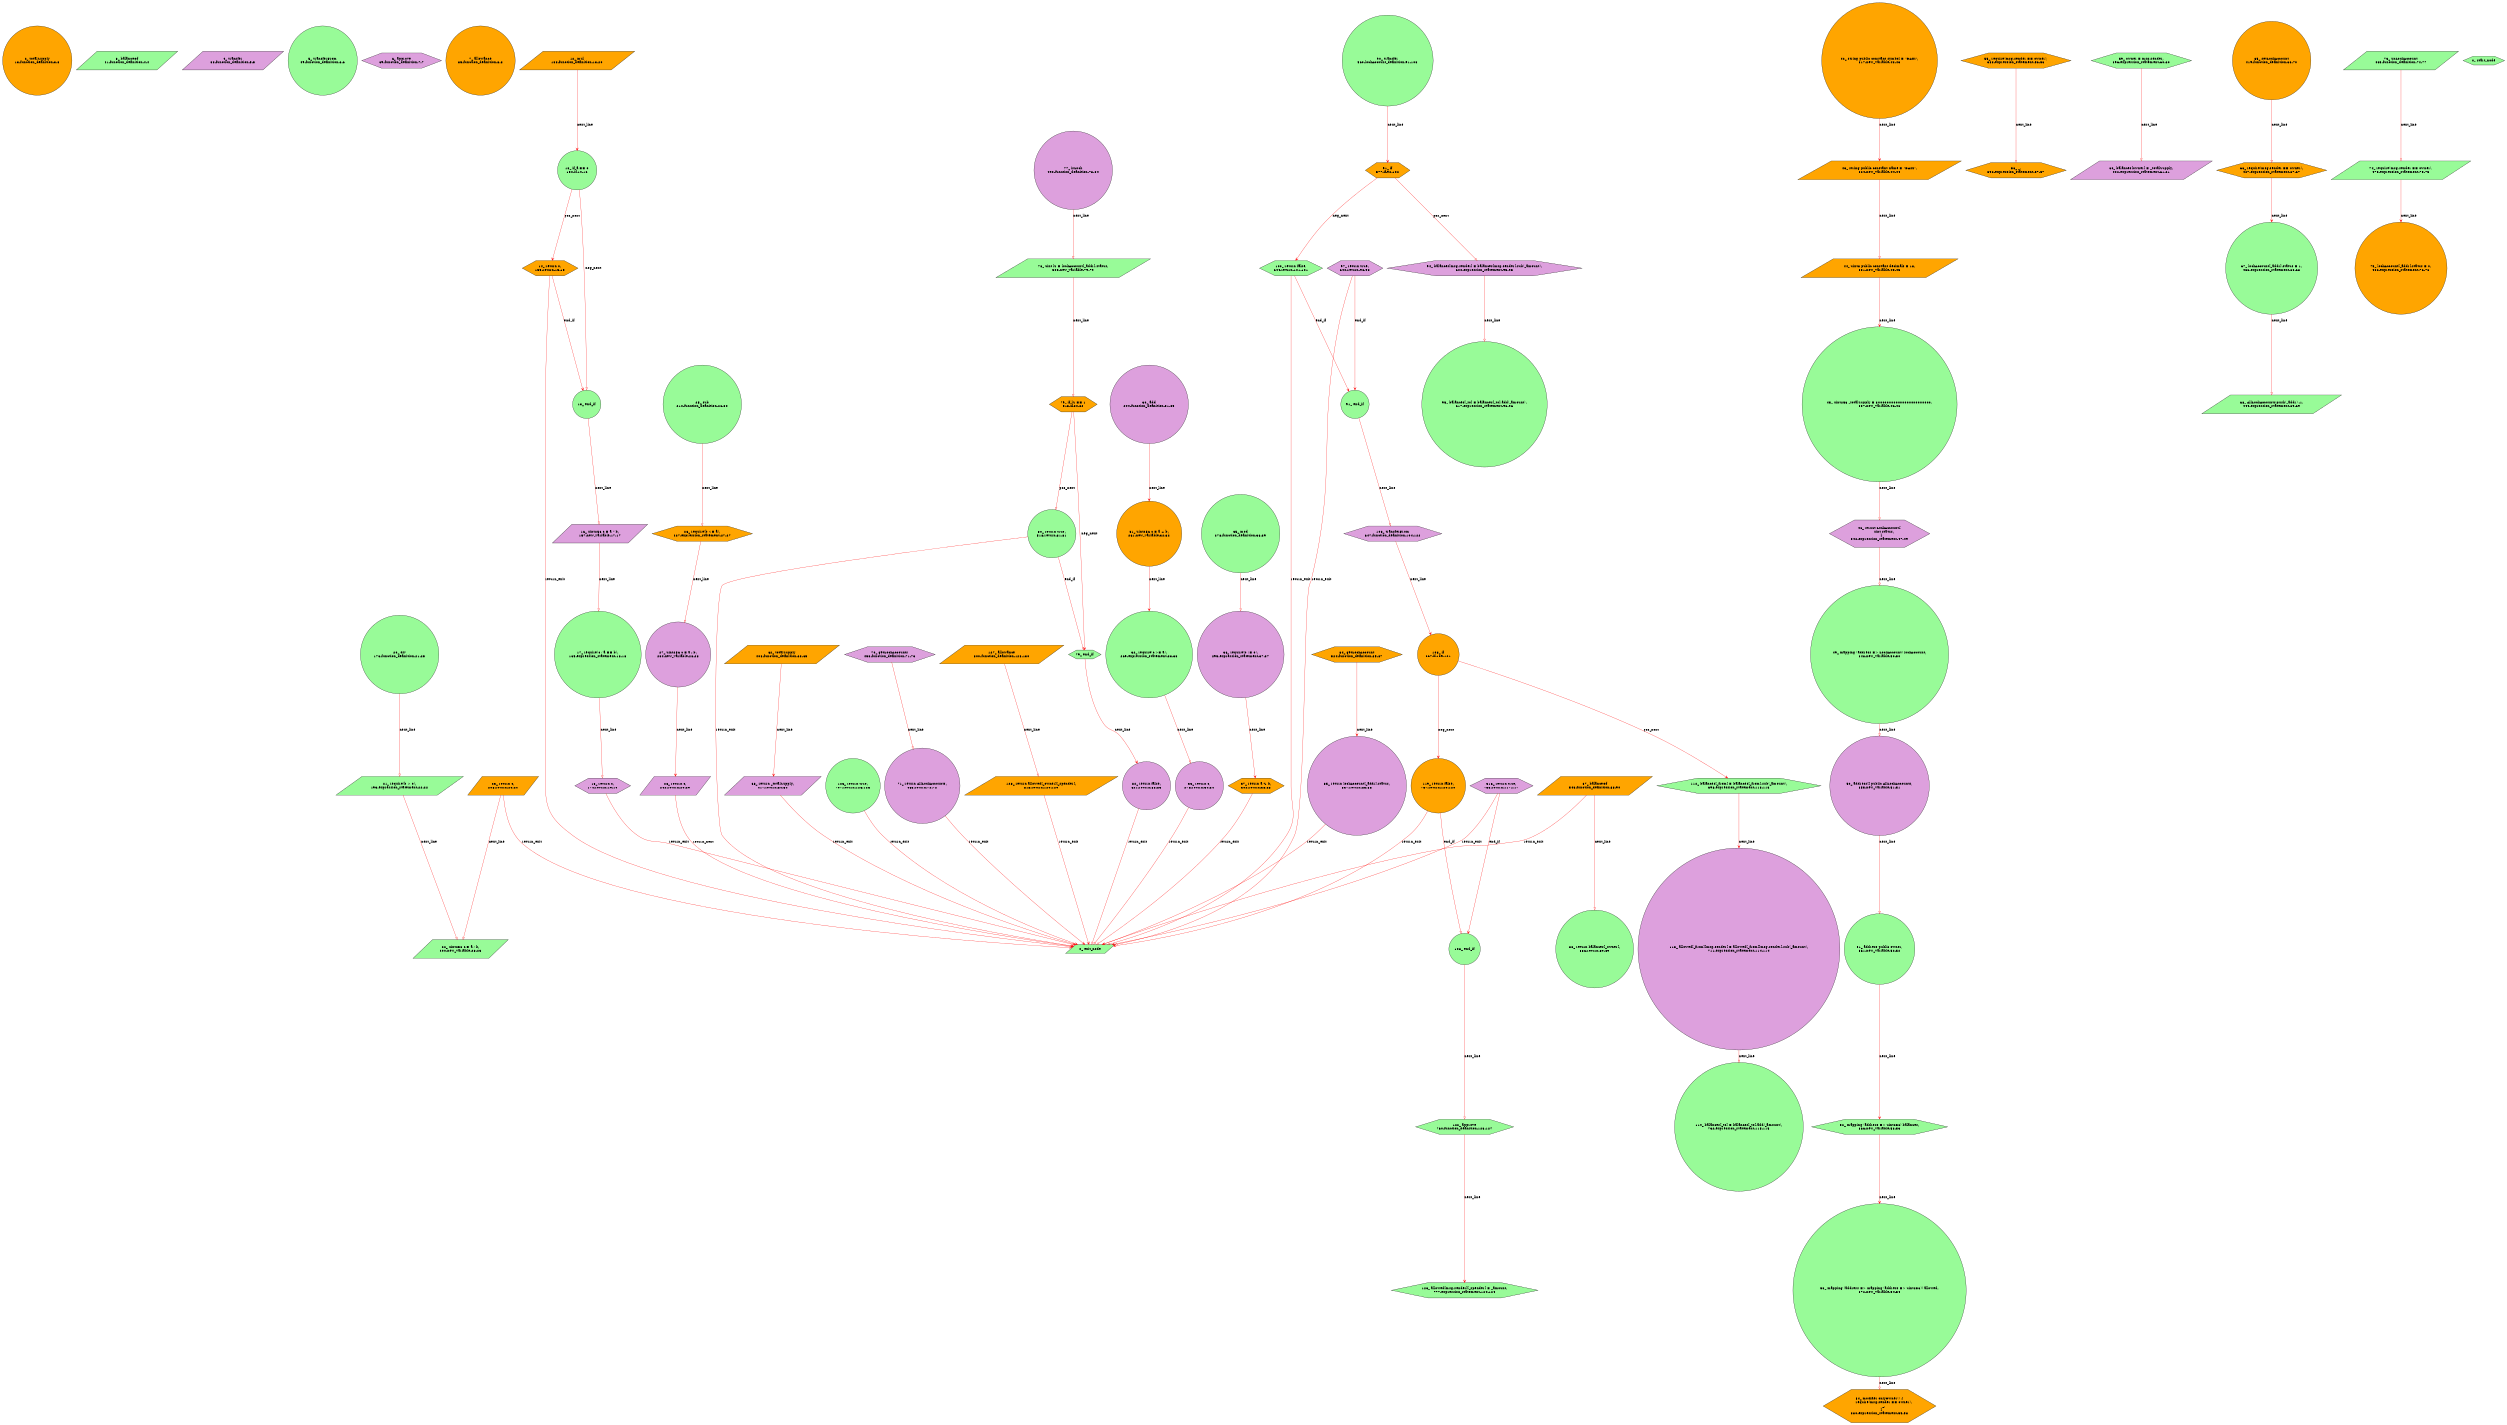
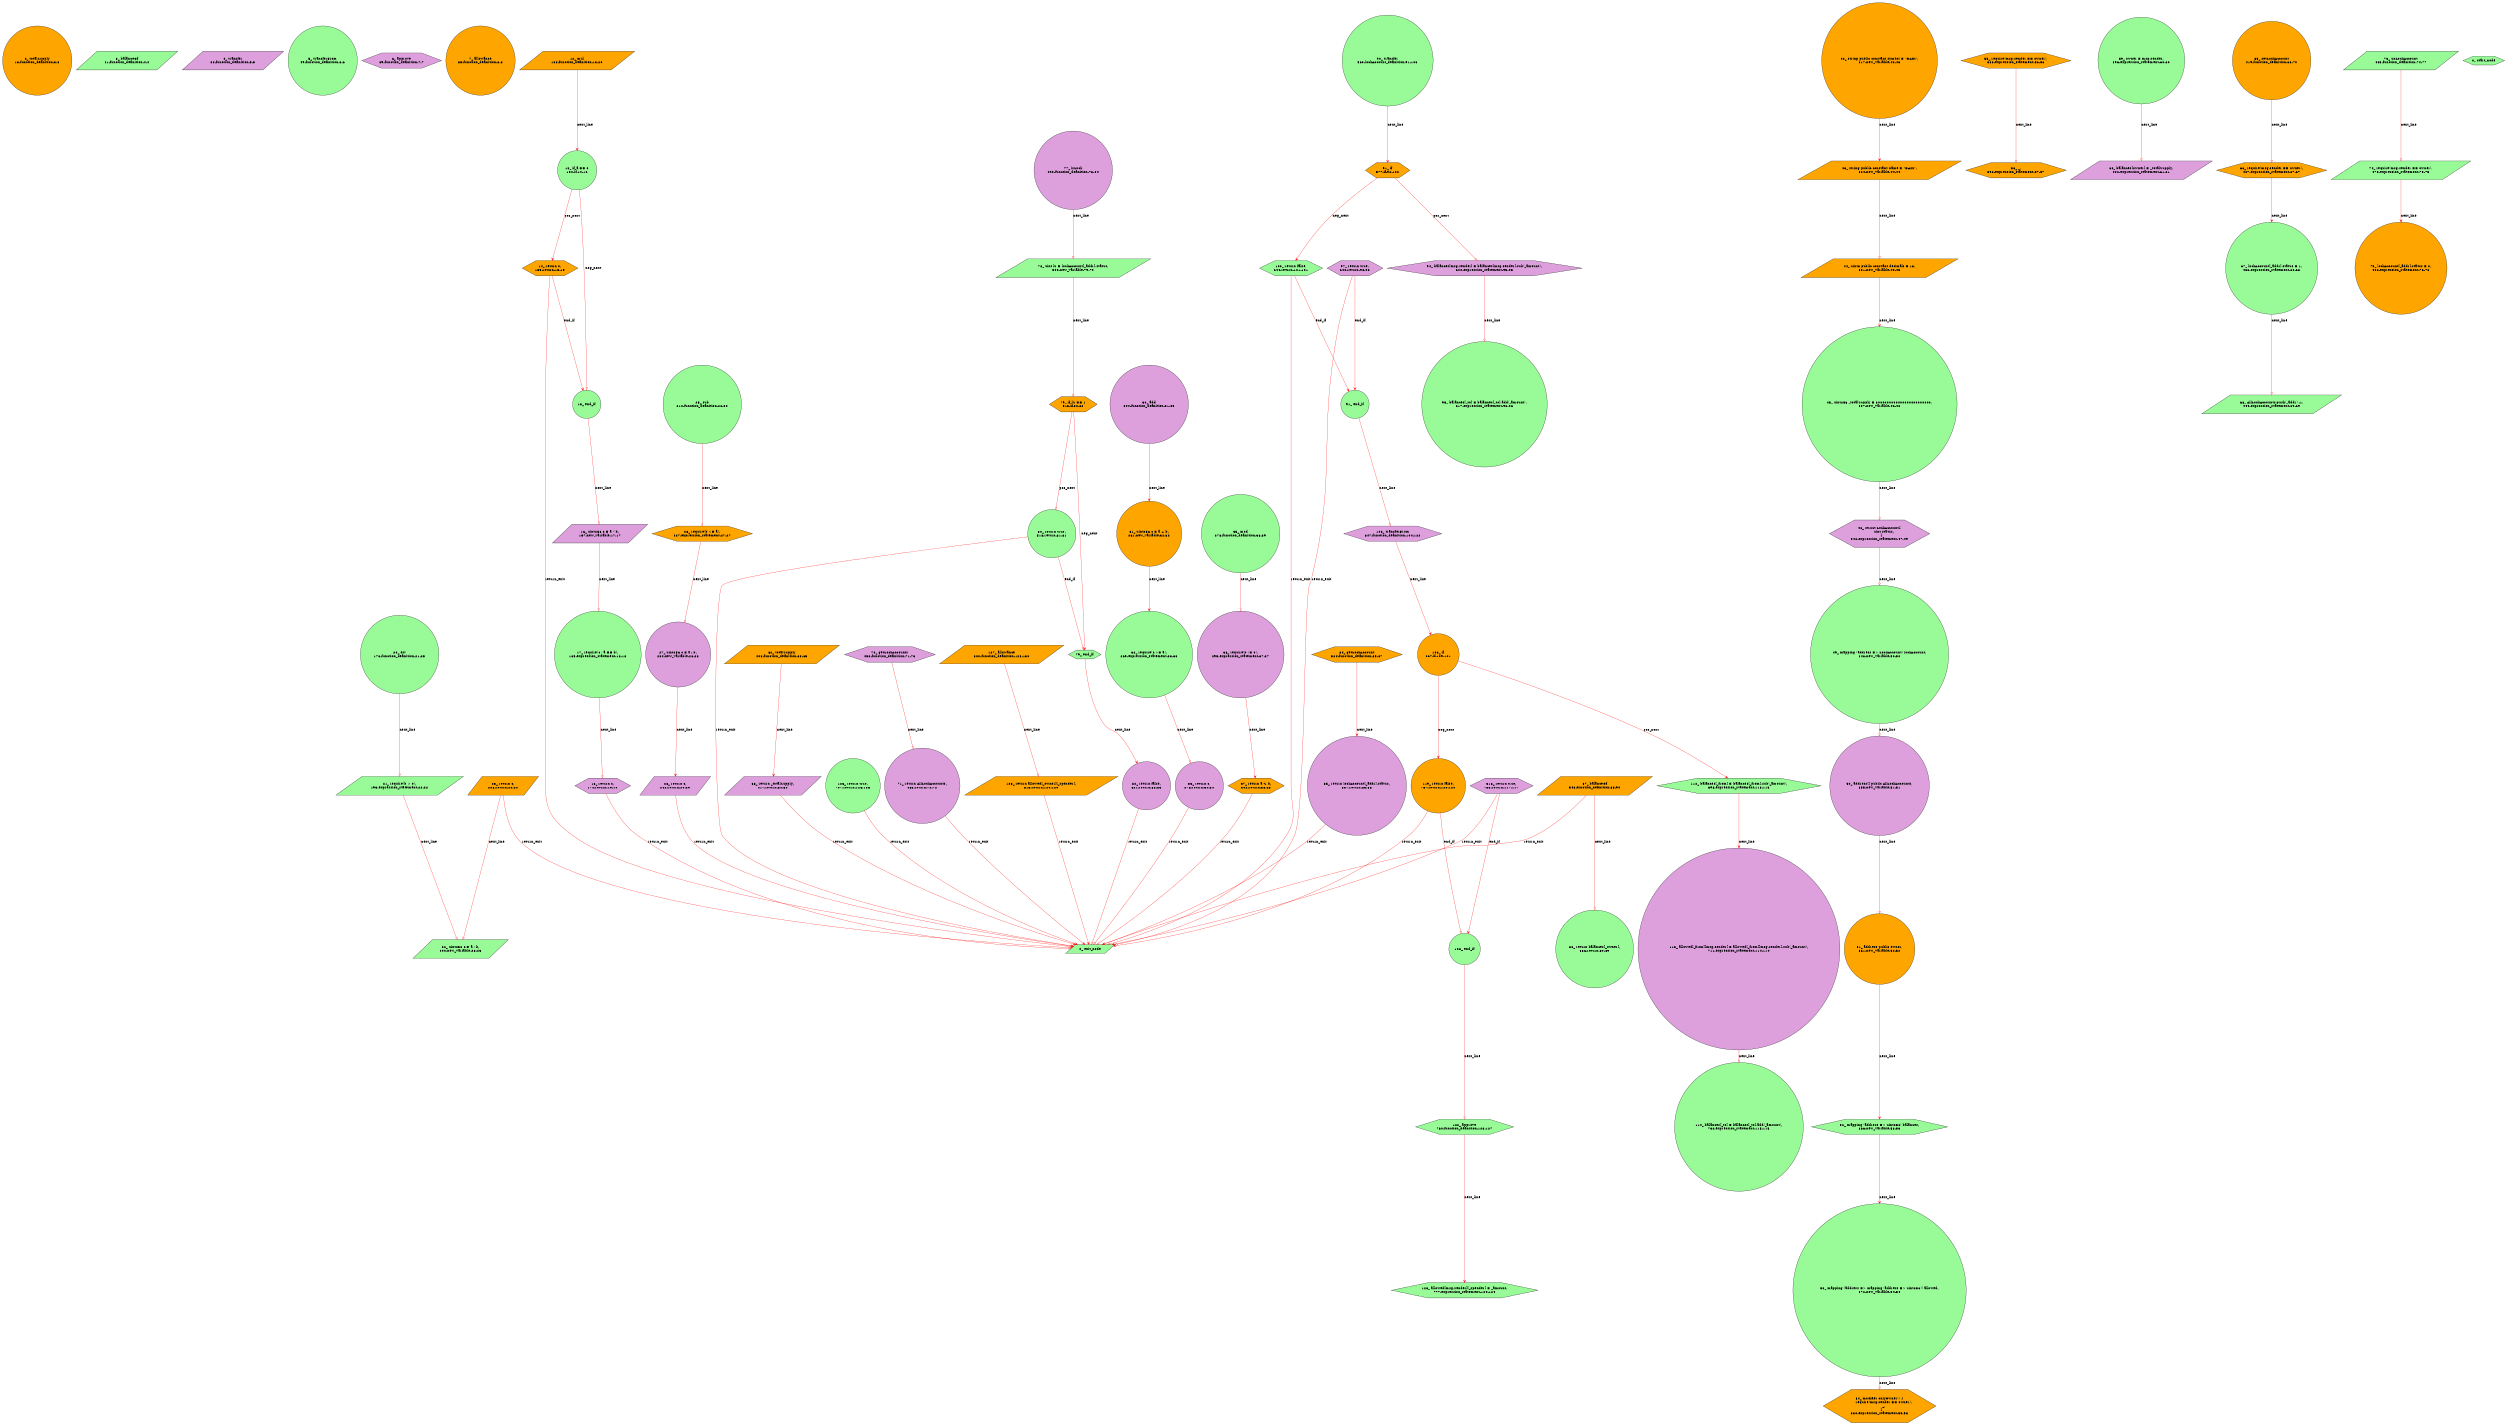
(2141, 61) -> (2141, 61)
(704, 842) -> (704, 842)
(1880, 949) -> (1880, 949)
